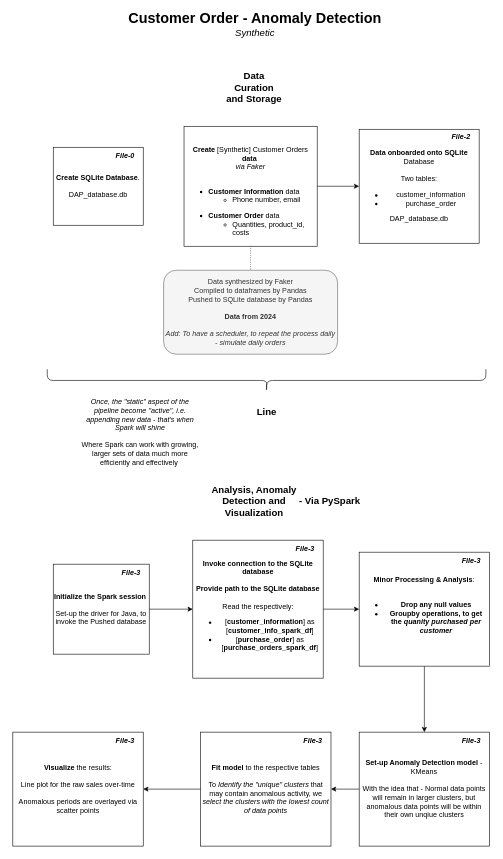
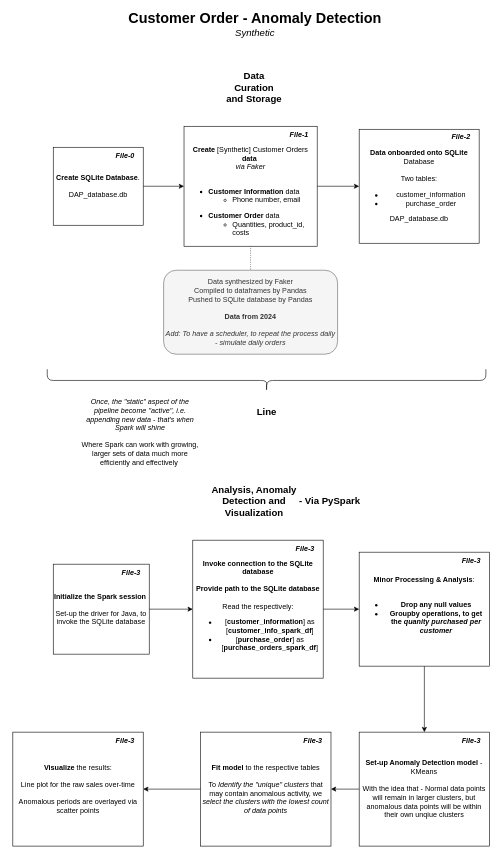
none -> (299, 135)
none -> (178, 186)
(101, 609) -> (101, 609)
